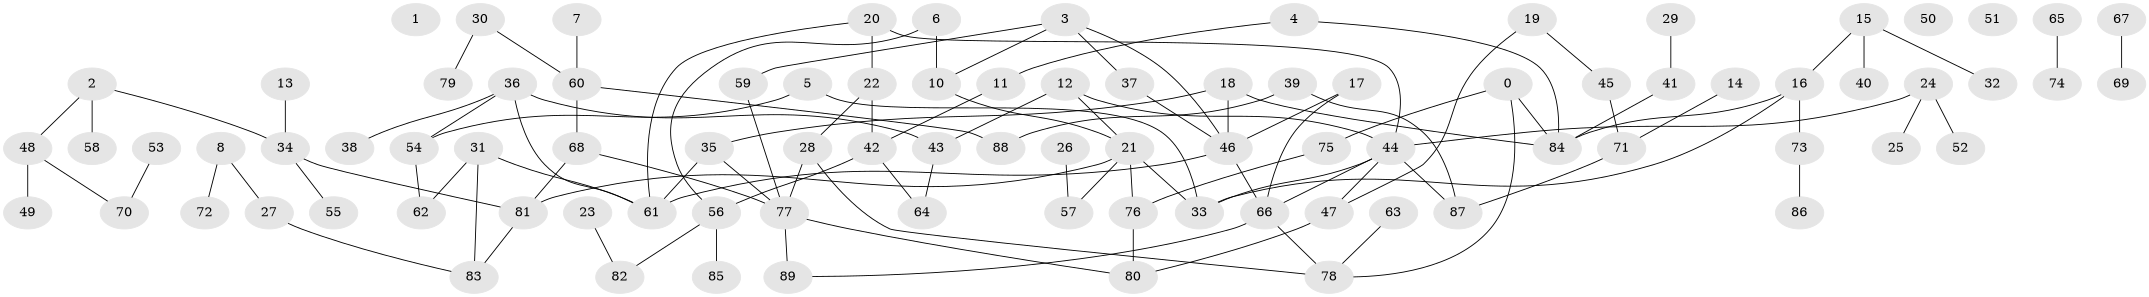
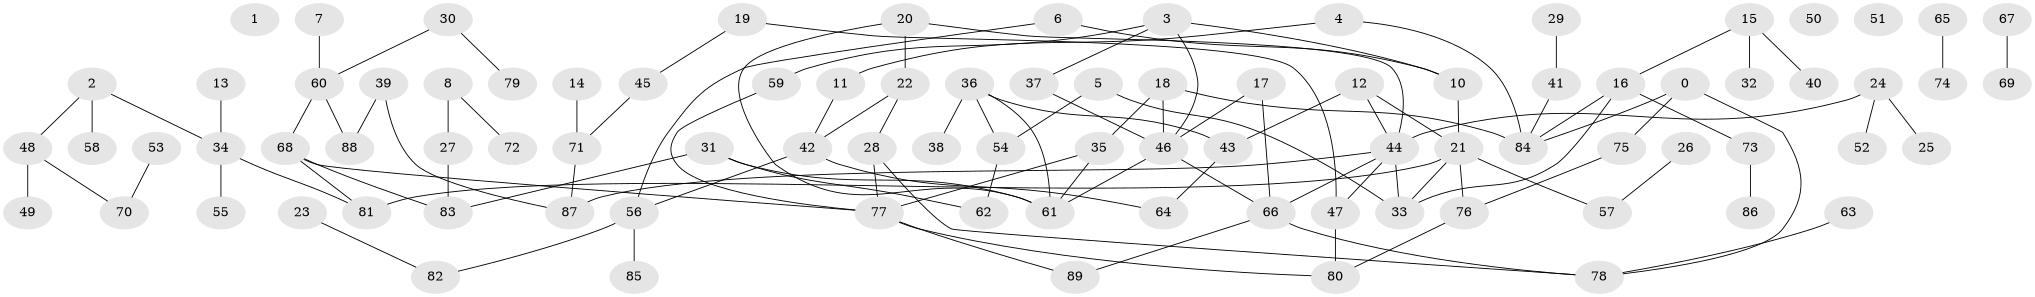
(499, 245) -> (365, 183)
